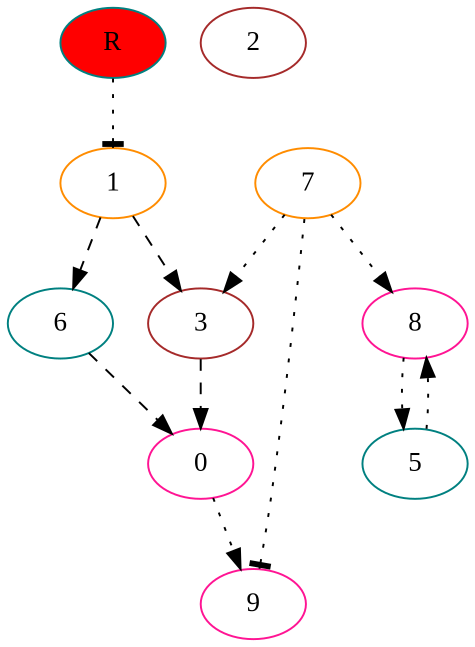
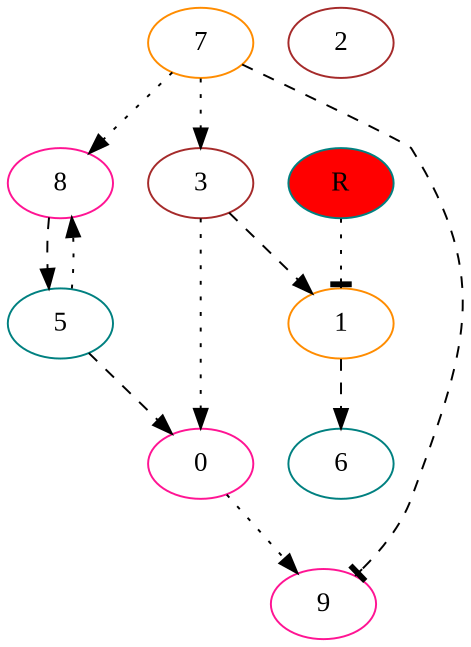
(152, 245) -> (264, 246)
(201, 384) -> (201, 313)
(402, 384) -> (47, 243)
(123, 387) -> (123, 387)
(285, 389) -> (460, 271)
